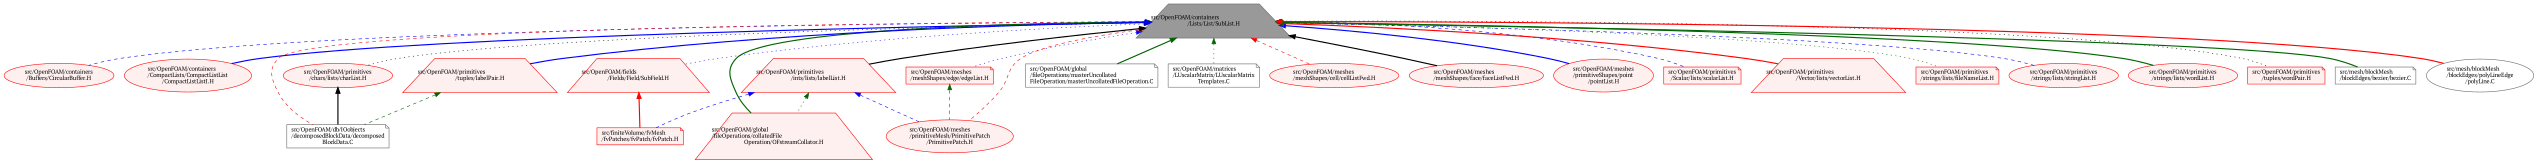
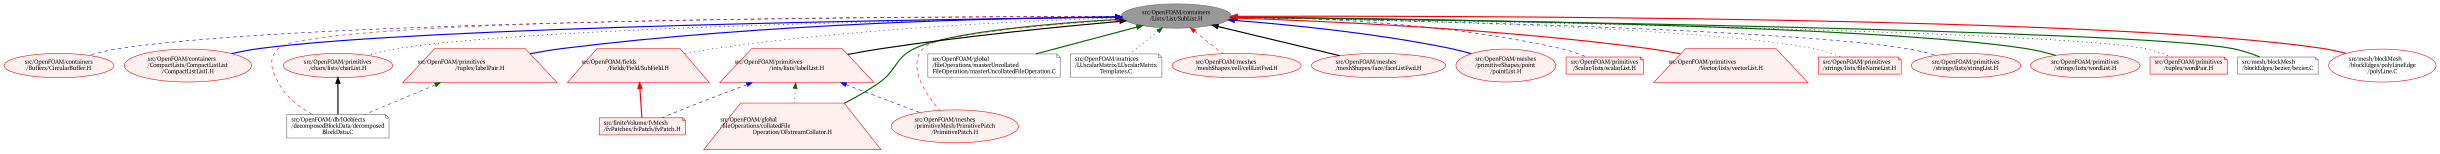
(1214, 21) -> (1176, 16)
(950, 76) -> none
(2480, 76) -> (2382, 66)
